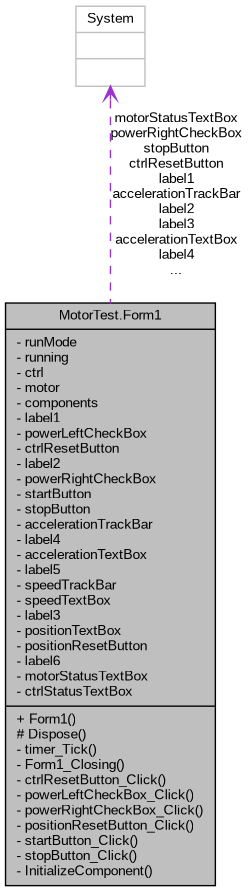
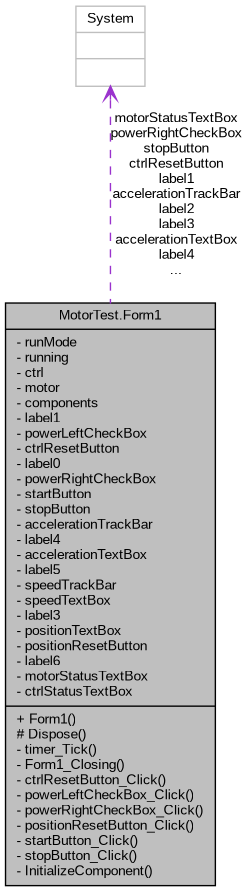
(39, 464) -> (39, 464)
